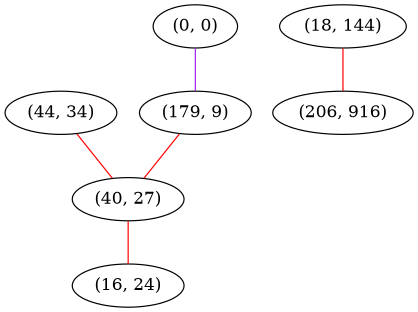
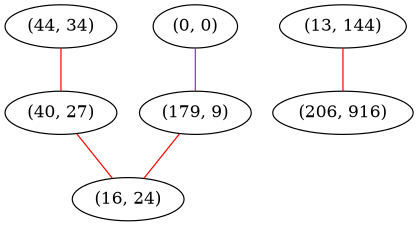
(343, 26) -> (343, 26)
(162, 156) -> (162, 156)
